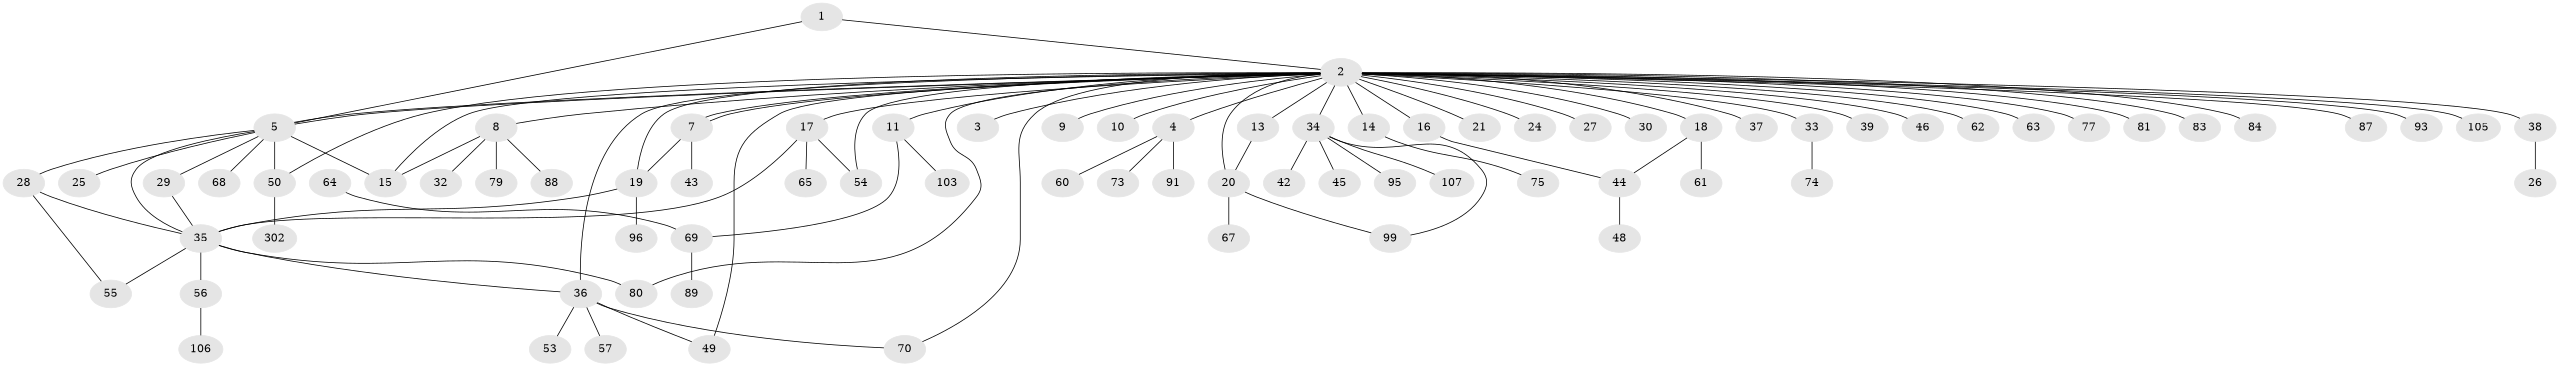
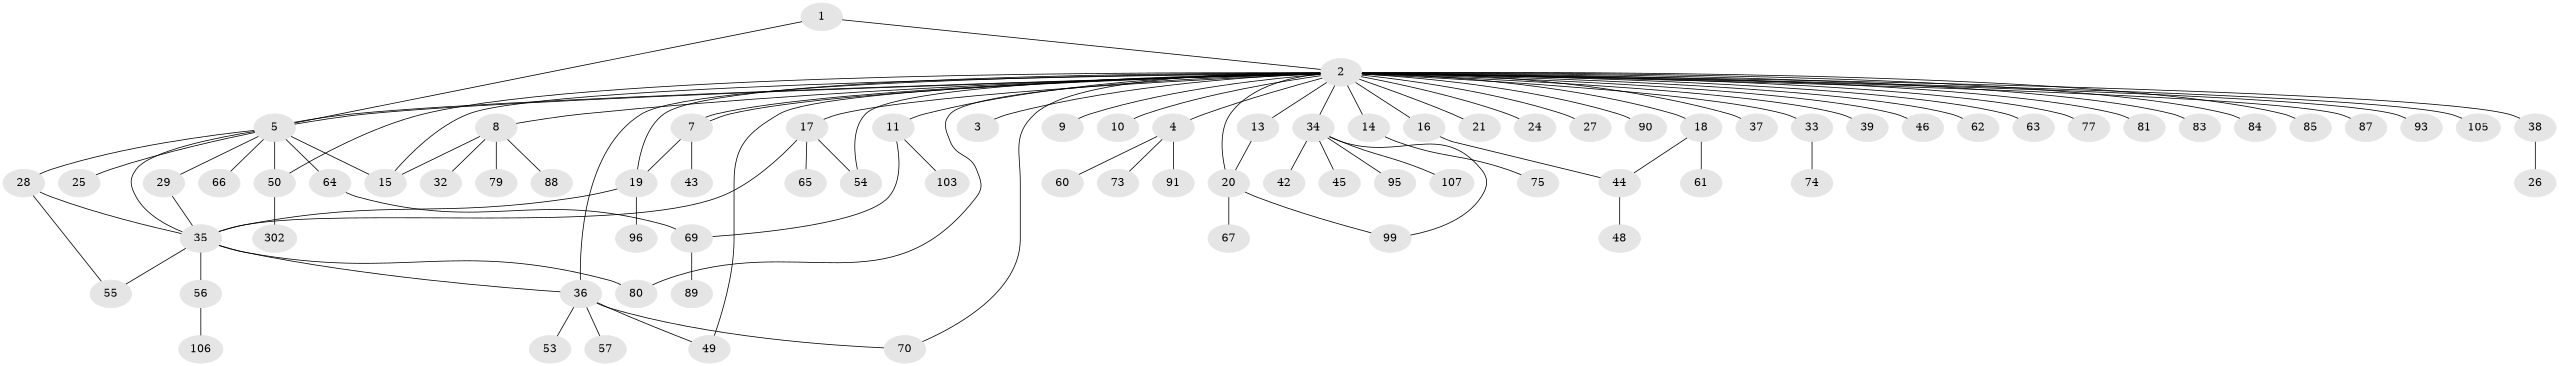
(1646, 128) -> (1646, 128)
none -> (2311, 128)
none -> (302, 155)
(219, 183) -> (219, 183)
